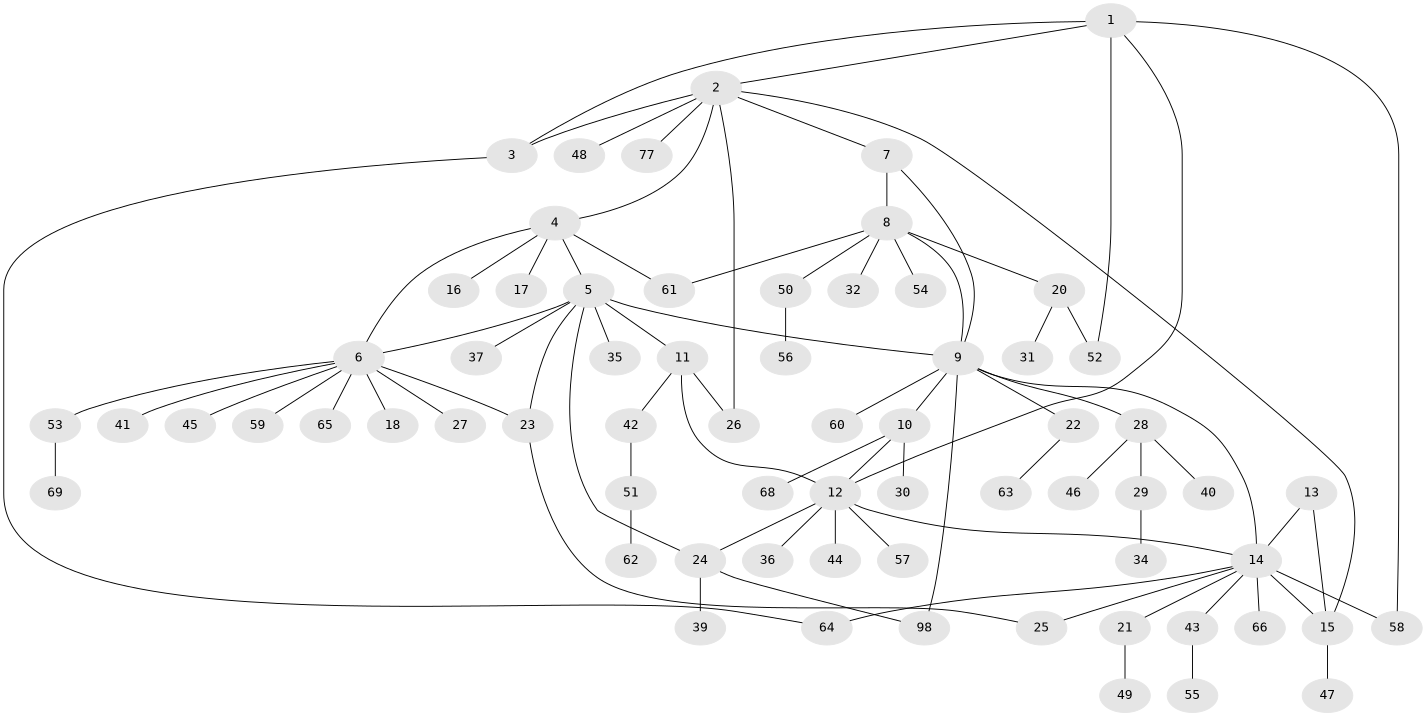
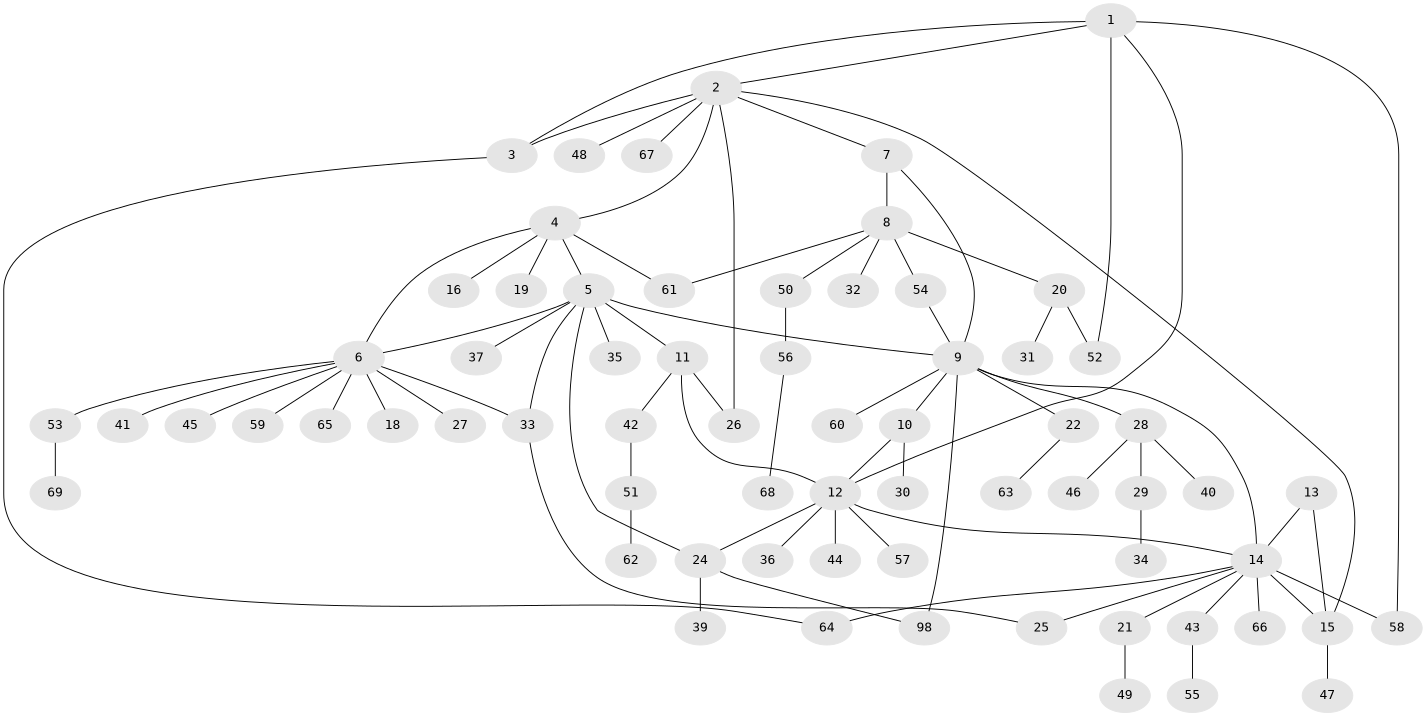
(647, 156) -> (647, 156)
(956, 277) -> (939, 324)
(521, 291) -> (521, 291)
(528, 426) -> (528, 426)
(836, 459) -> (777, 426)
